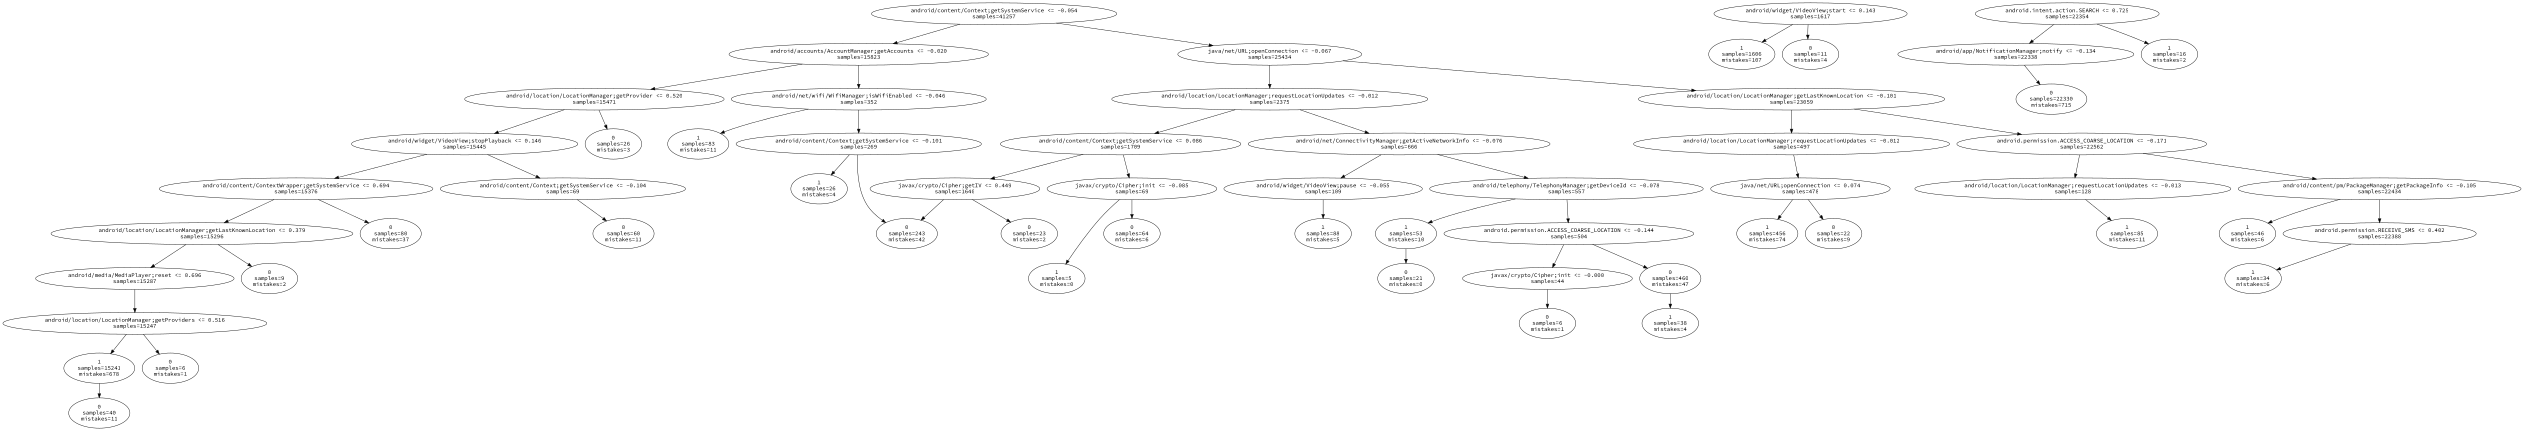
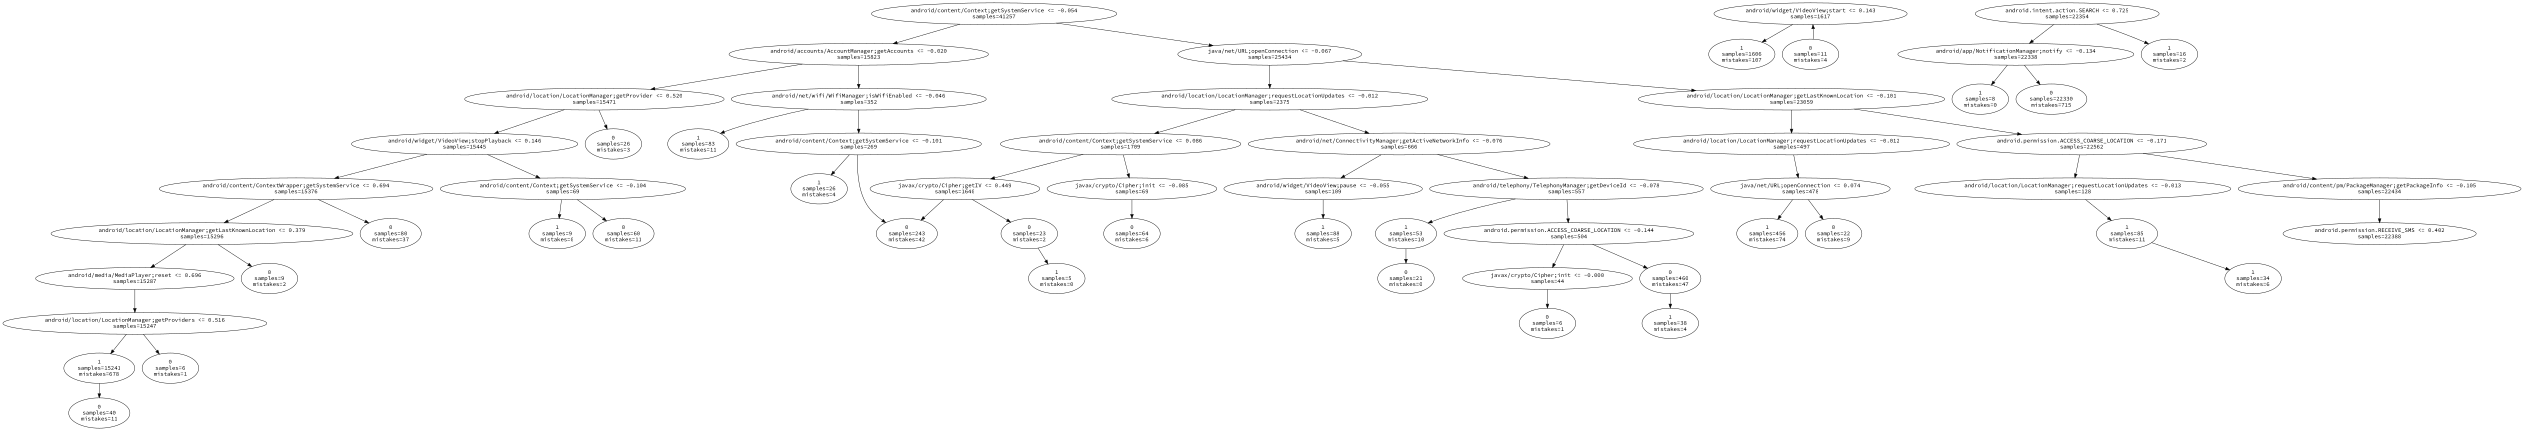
(1808, 30) -> (1813, 34)
none -> (1980, 99)
(1092, 228) -> (1042, 254)
none -> (557, 234)
(2247, 234) -> none
(2316, 256) -> (2189, 256)
